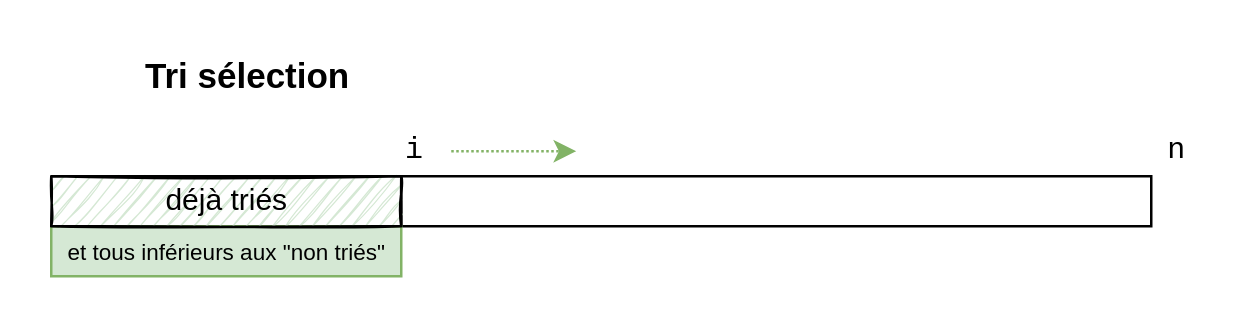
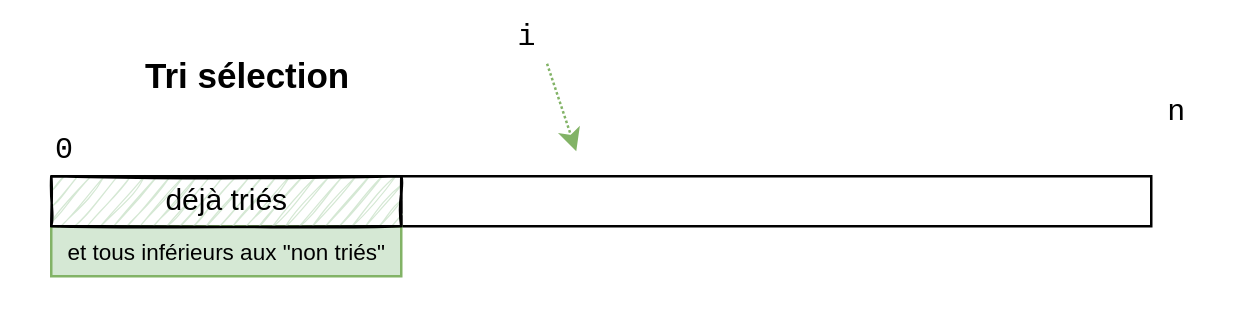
none -> (76, 151)
(426, 151) -> (539, 39)
(1176, 151) -> (1176, 114)
